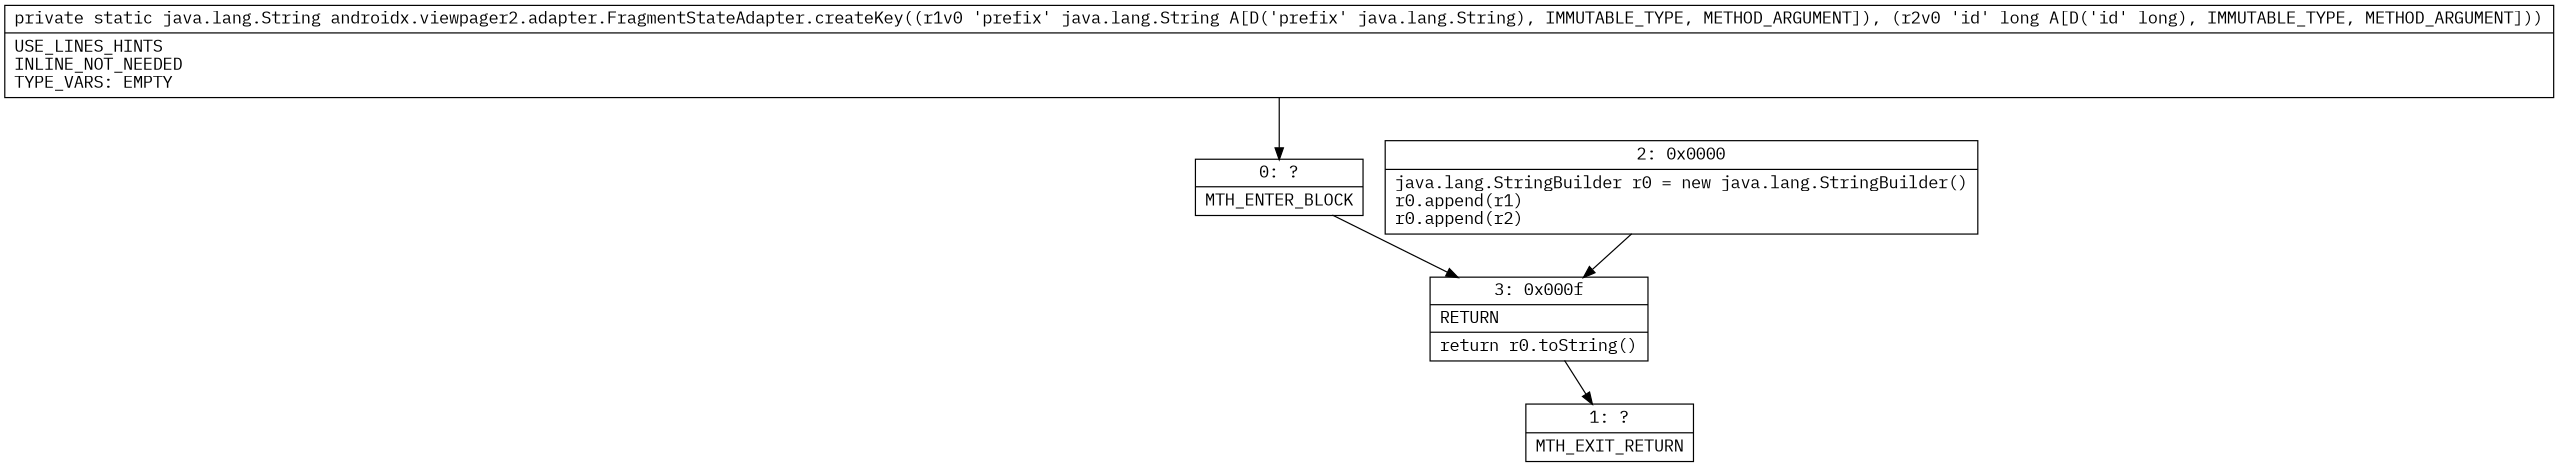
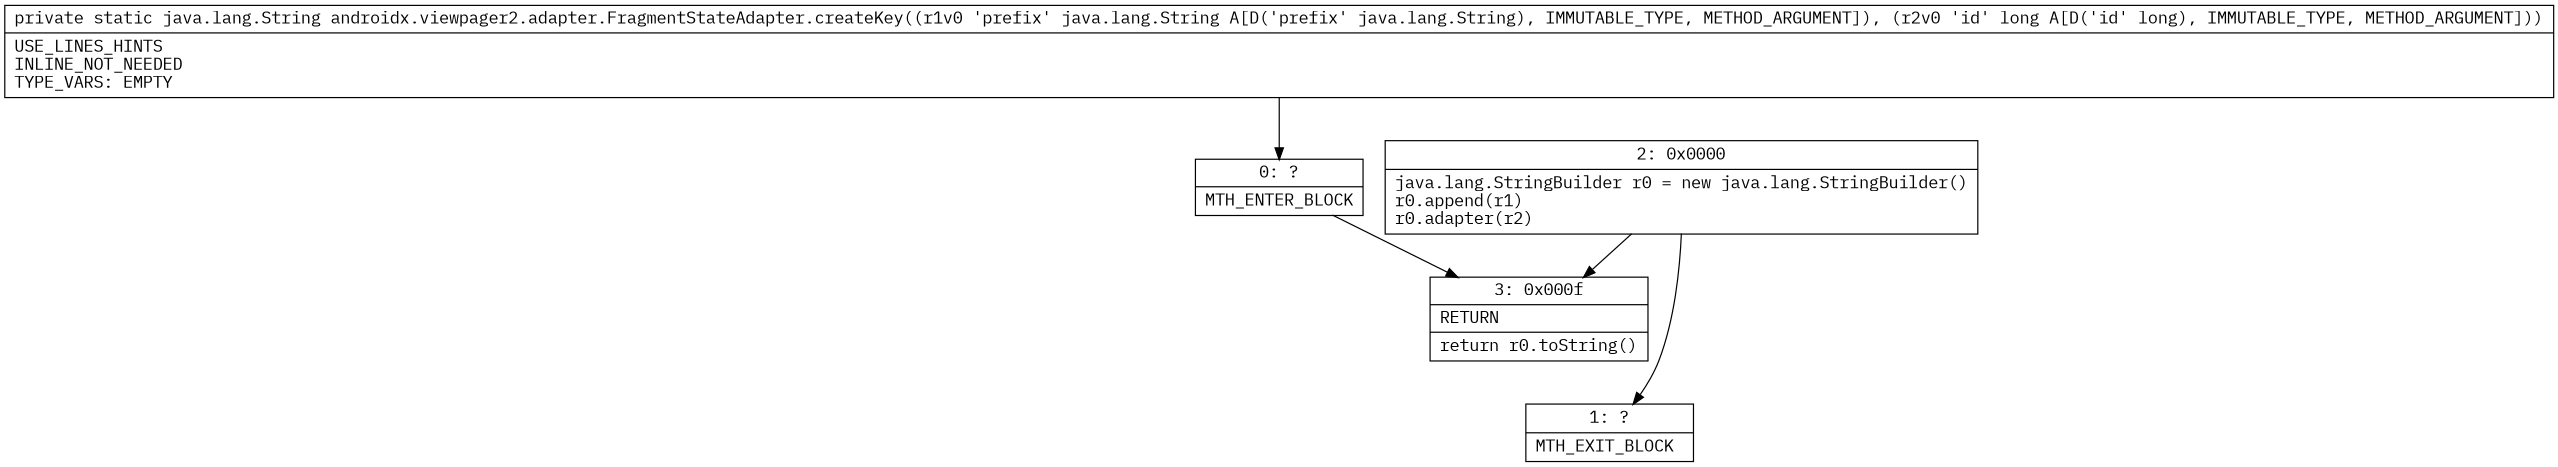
(1459, 219) -> (1464, 219)
(1575, 377) -> (1671, 317)
(1610, 447) -> (1605, 447)
